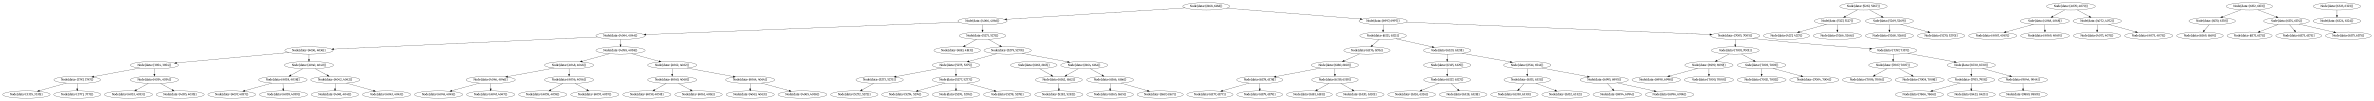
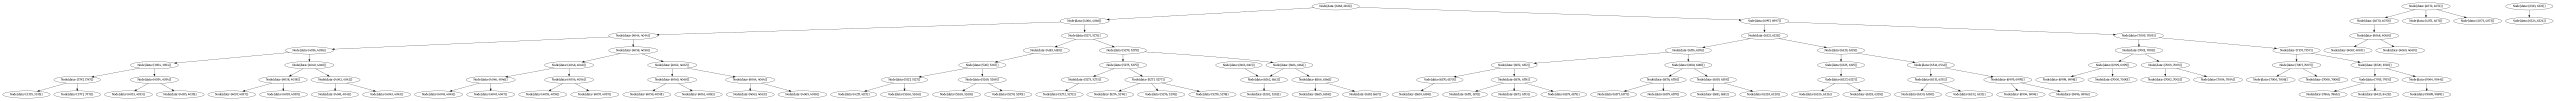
(2083, 13) -> (2401, 13)
none -> (1015, 58)
none -> (1602, 58)
